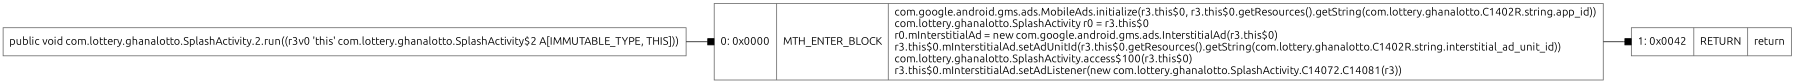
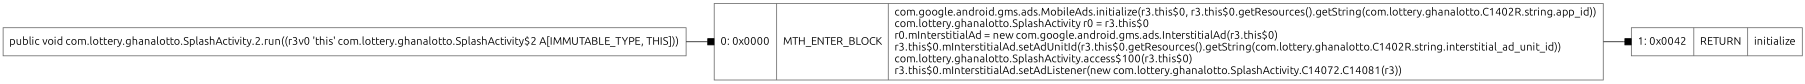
(1770, 41) -> (1775, 41)
